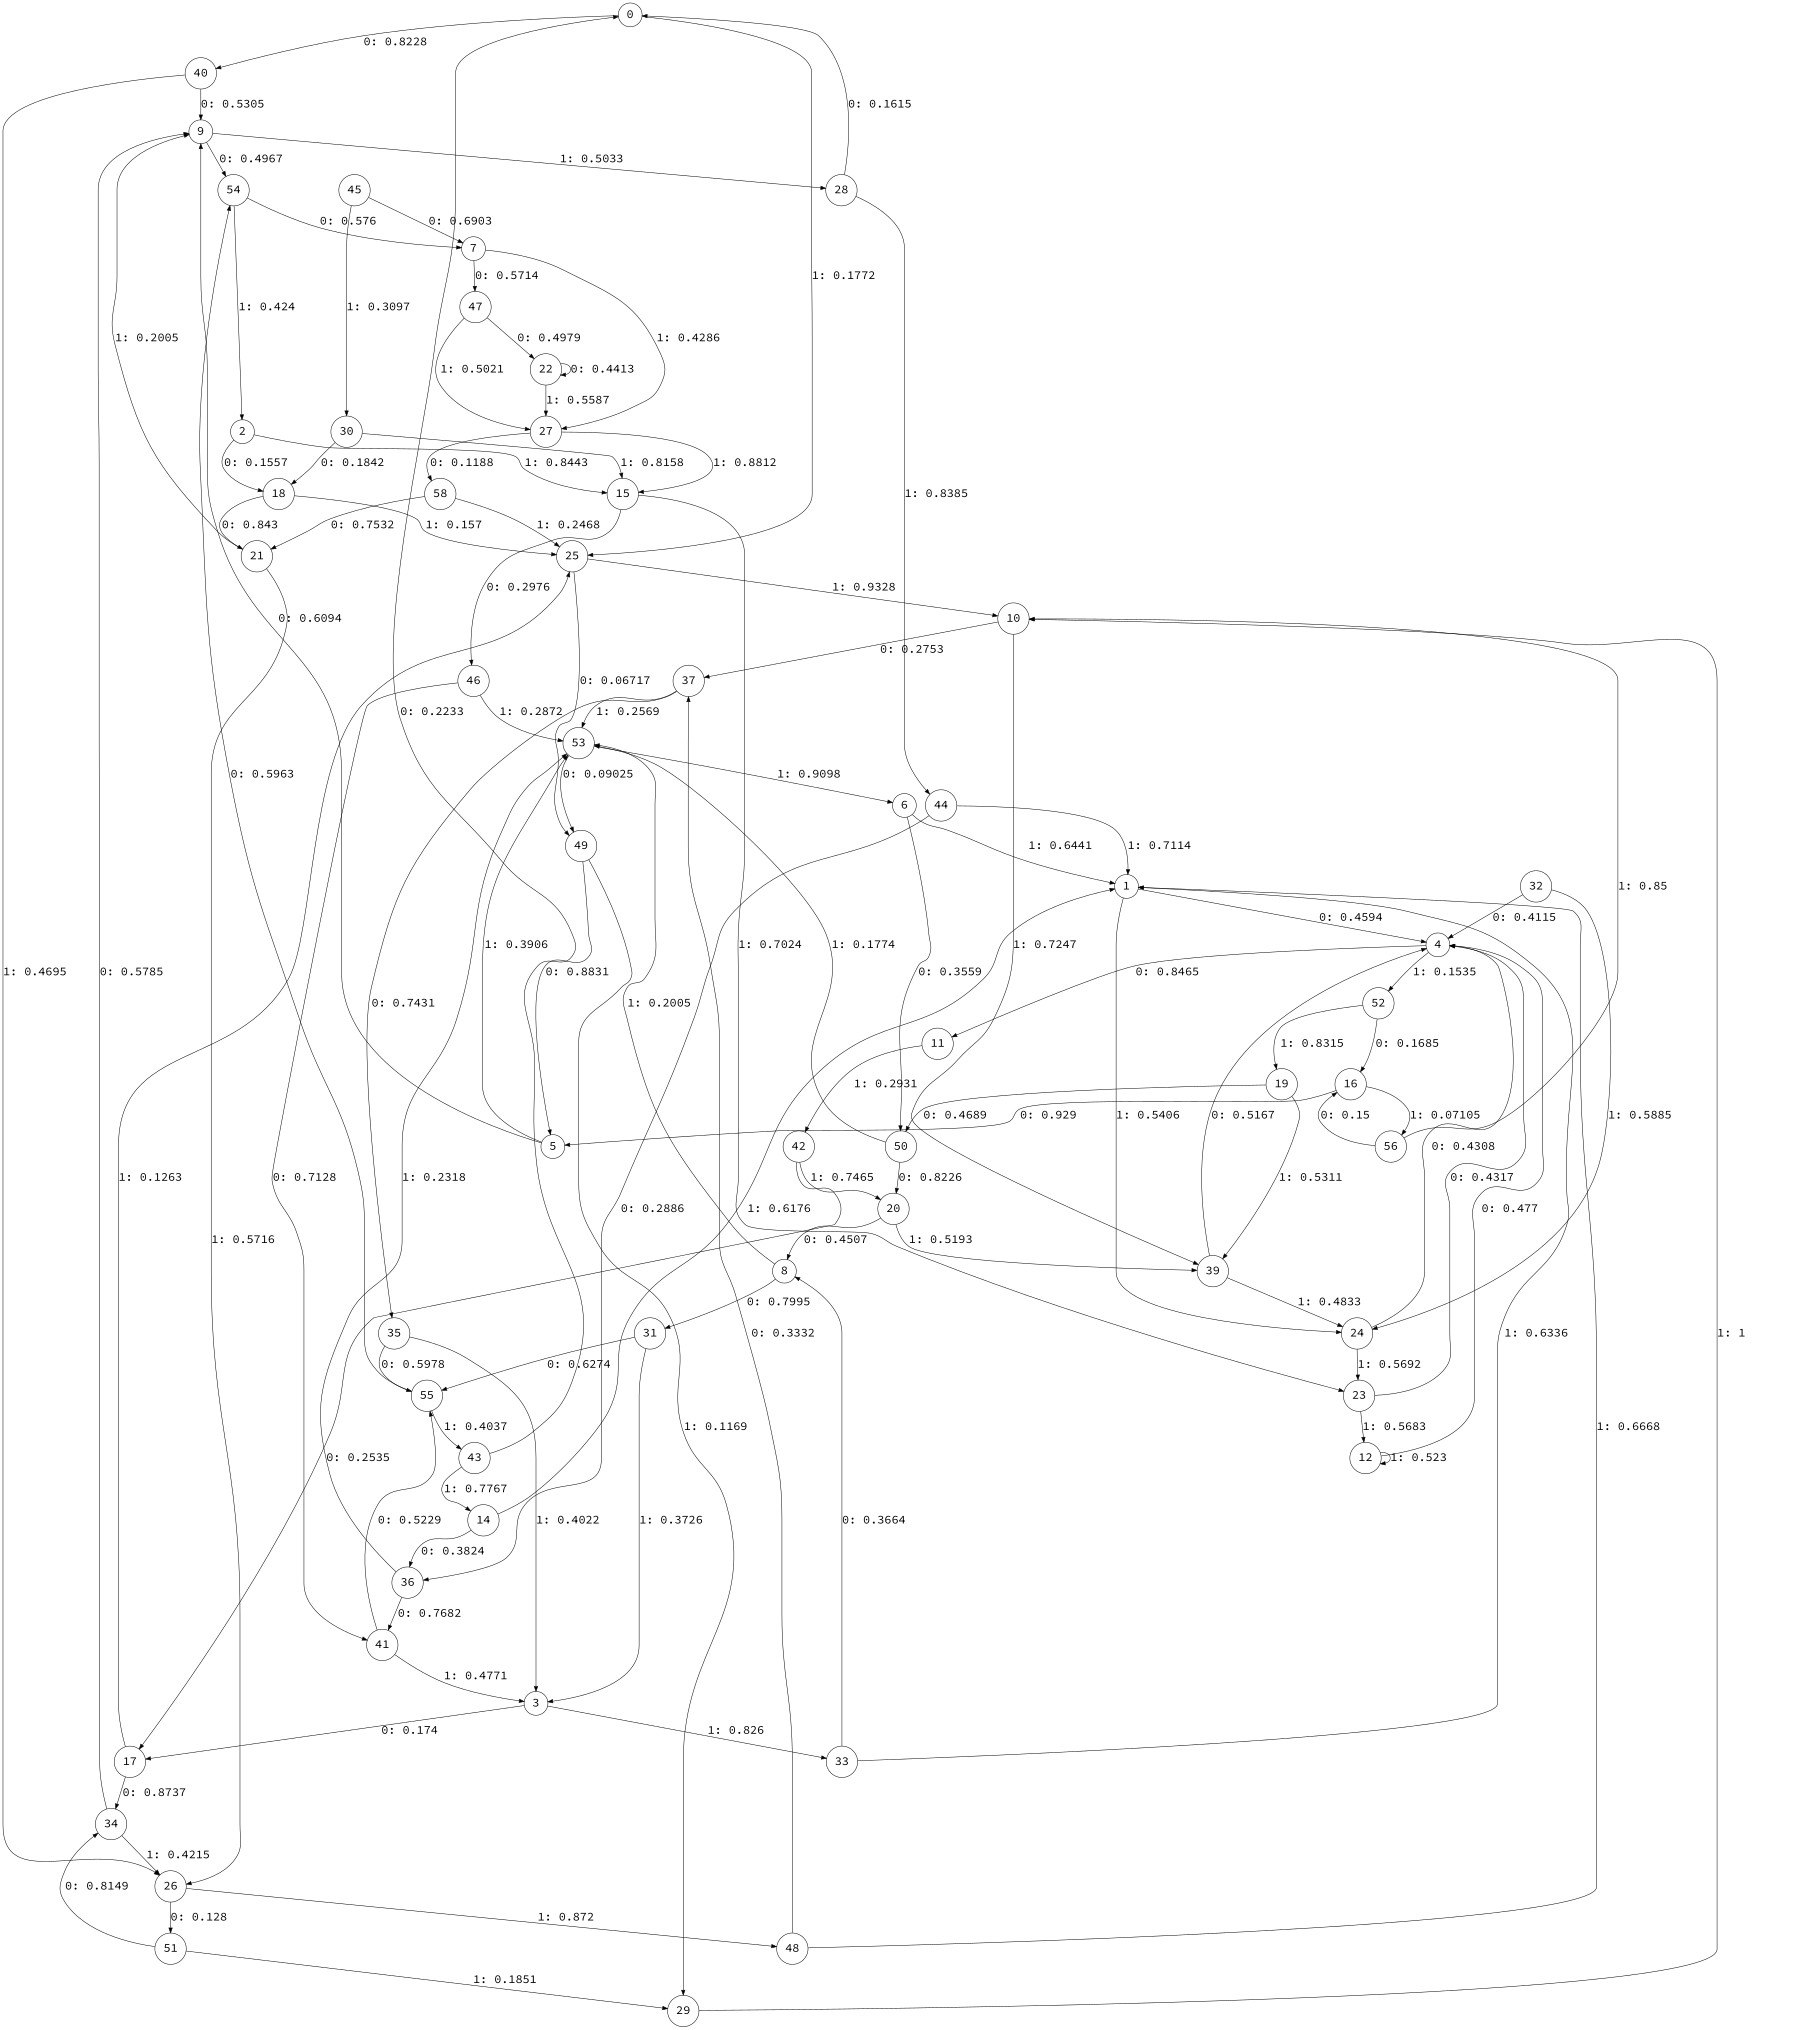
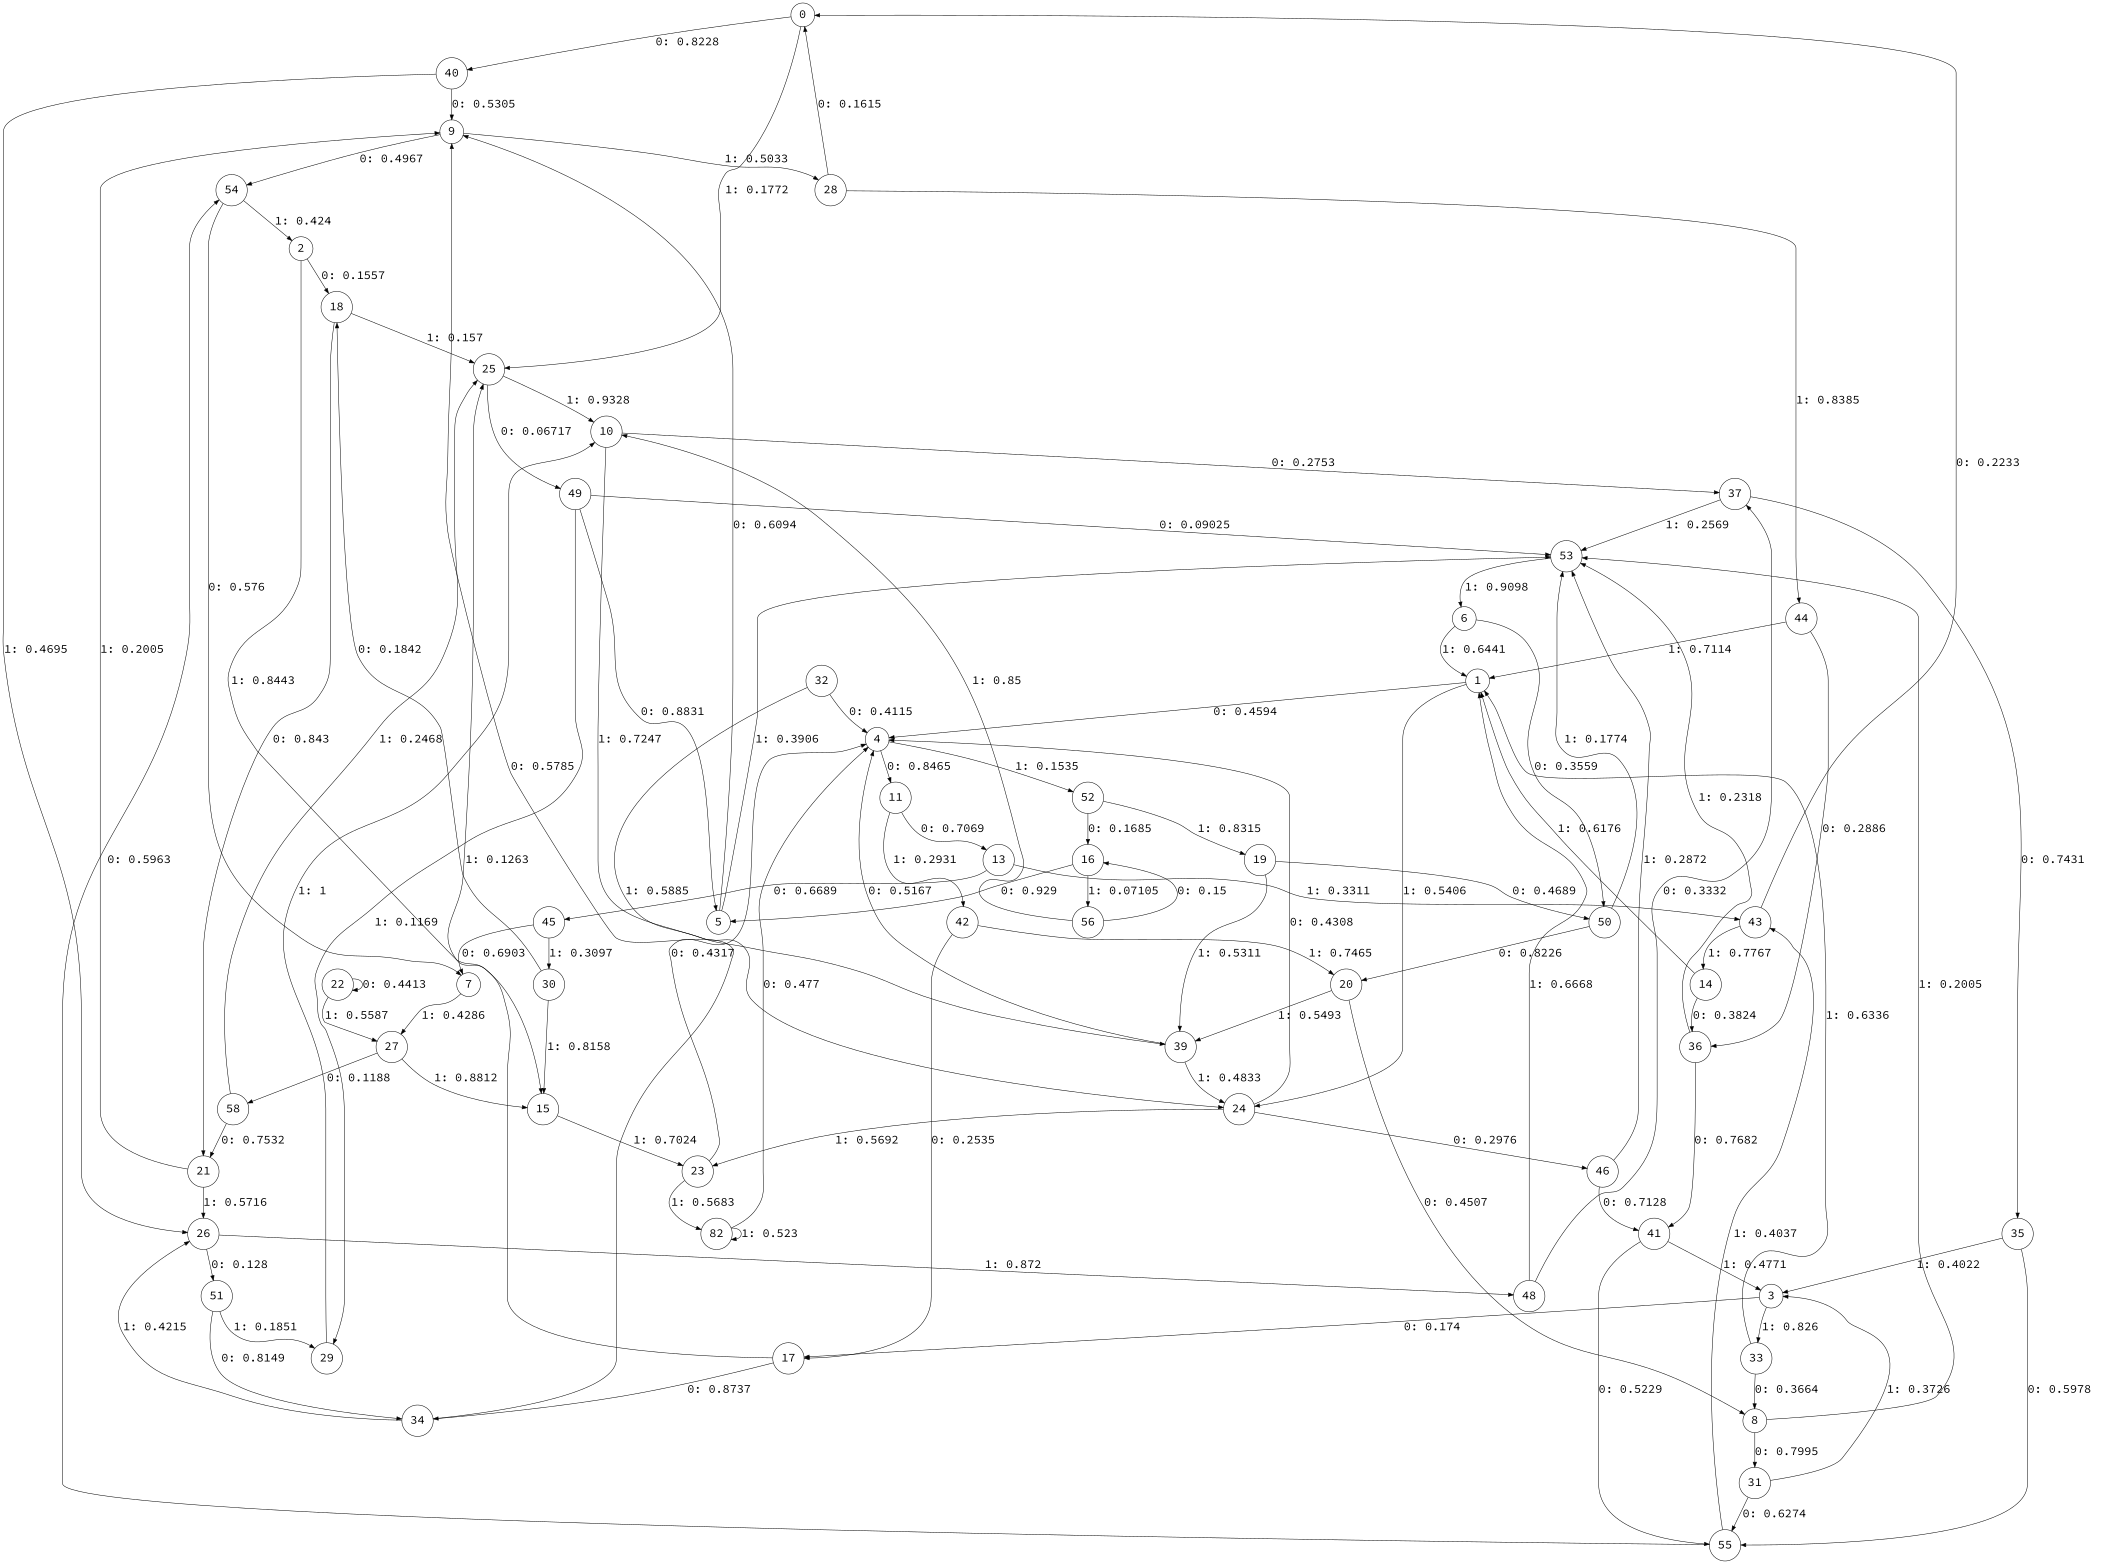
(476, 307) -> none
(511, 556) -> (1418, 1140)
(561, 792) -> (1068, 525)
none -> (999, 860)
(952, 1240) -> (1320, 1016)
(1366, 1458) -> (717, 1234)
